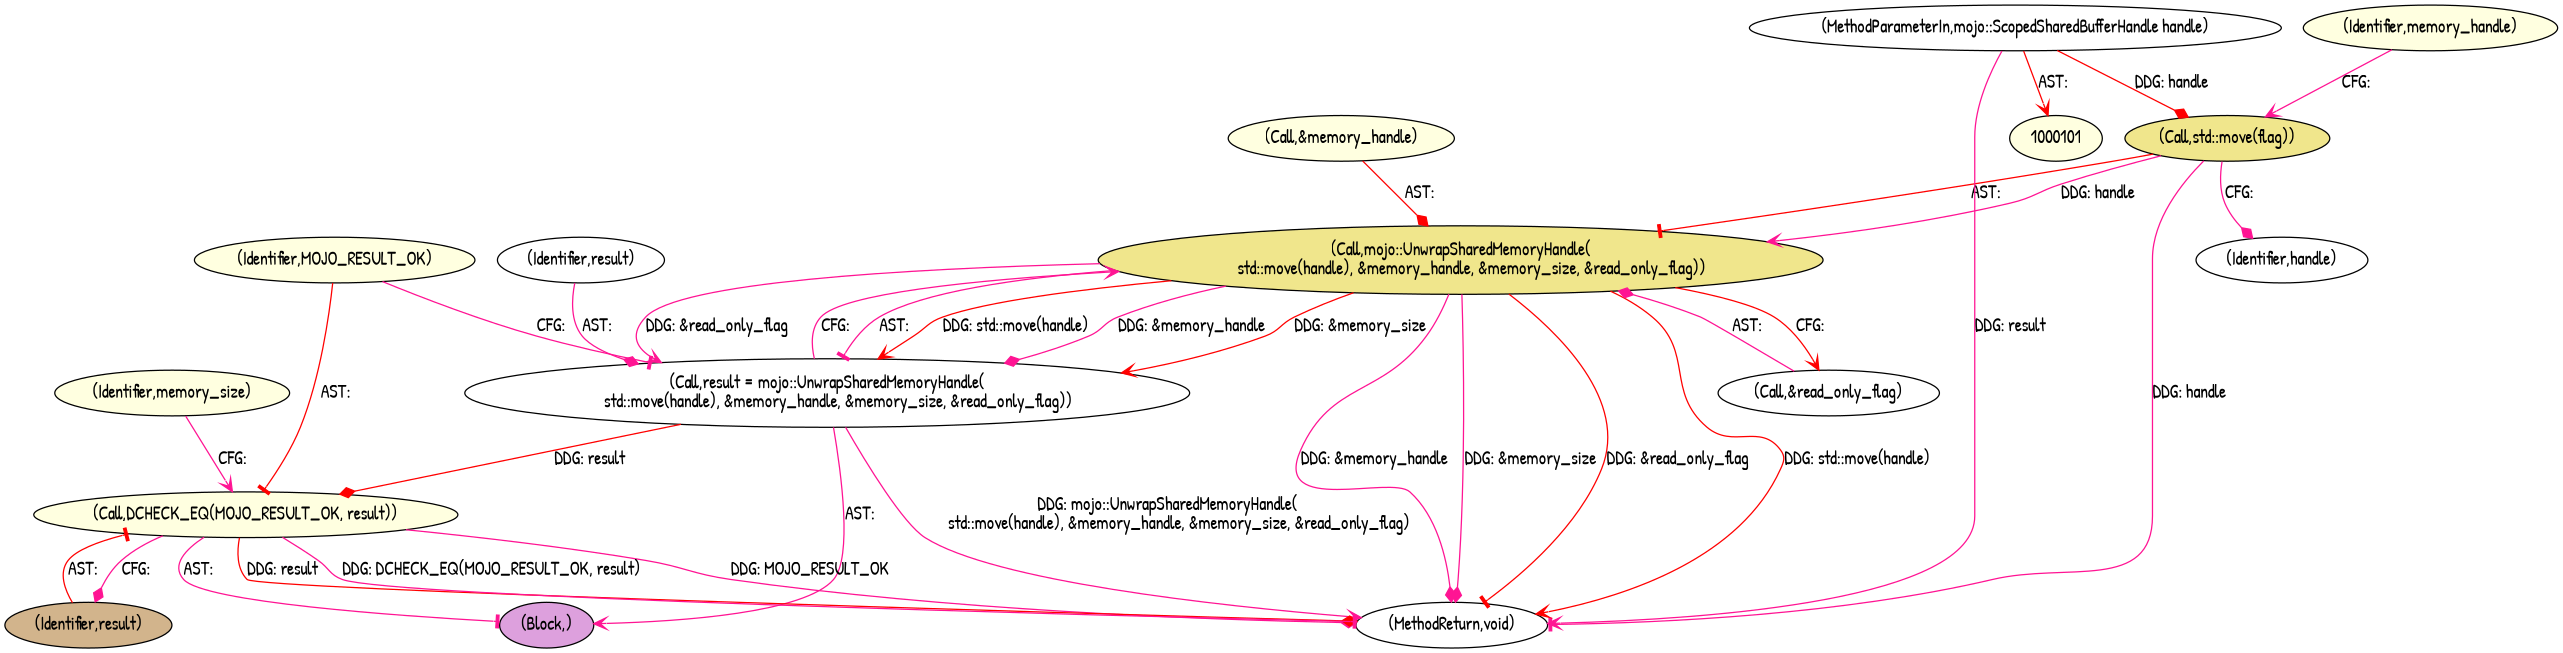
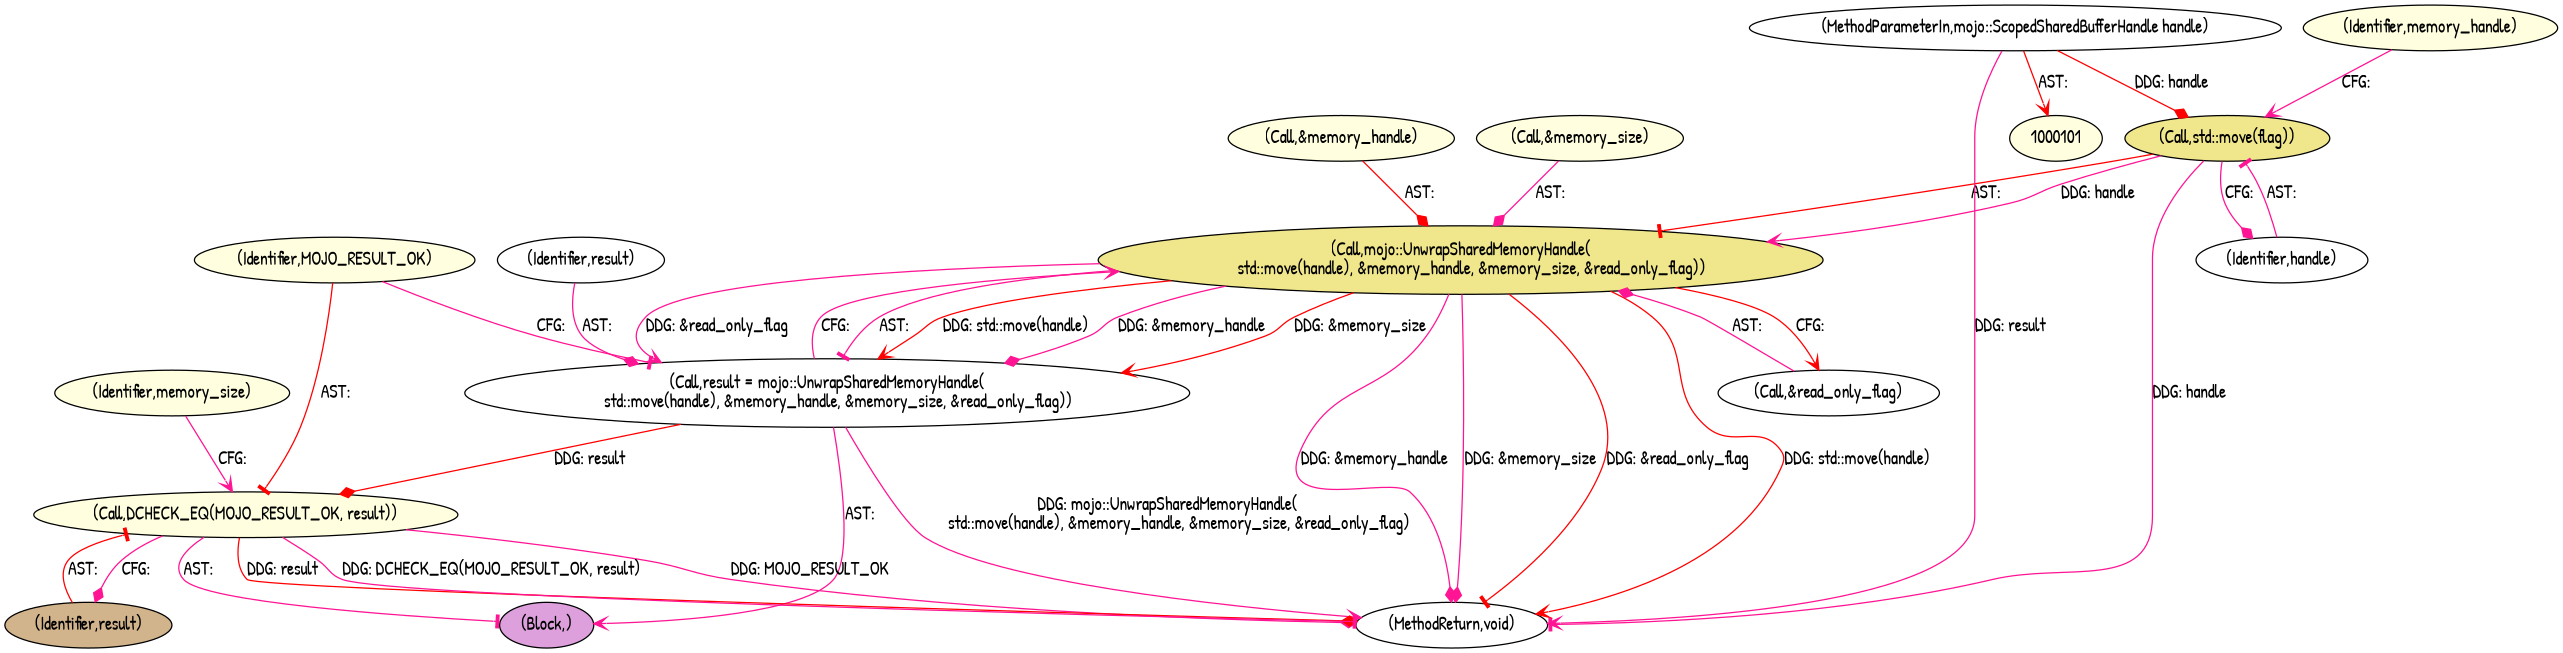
none -> (1580, 138)
none -> (2265, 201)
